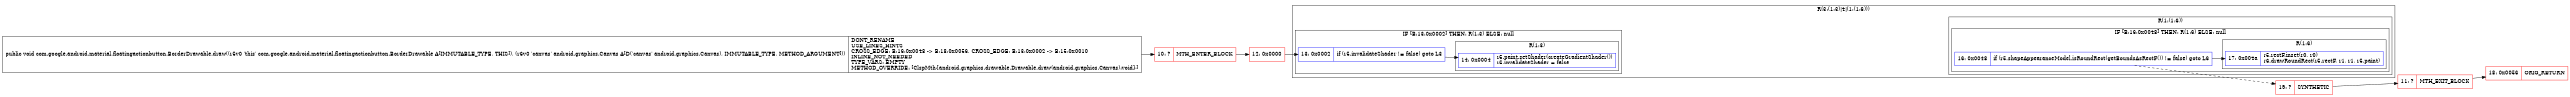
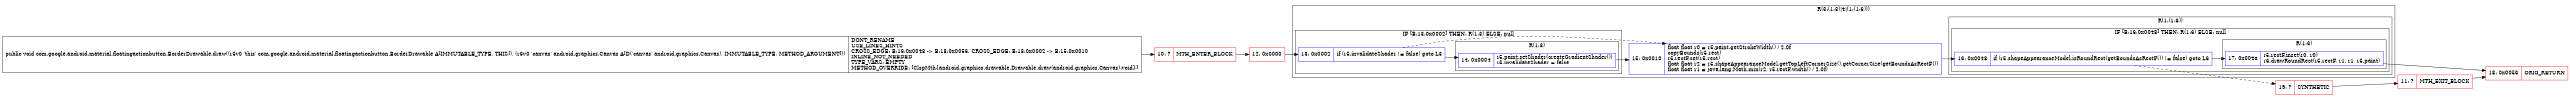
none -> (1785, 59)
none -> (2433, 67)
